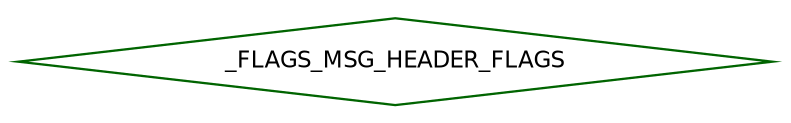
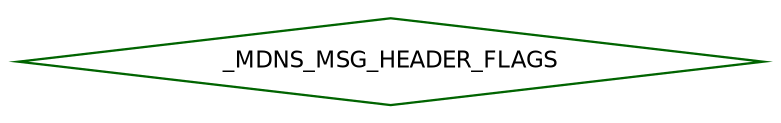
(395, 62) -> (391, 62)
